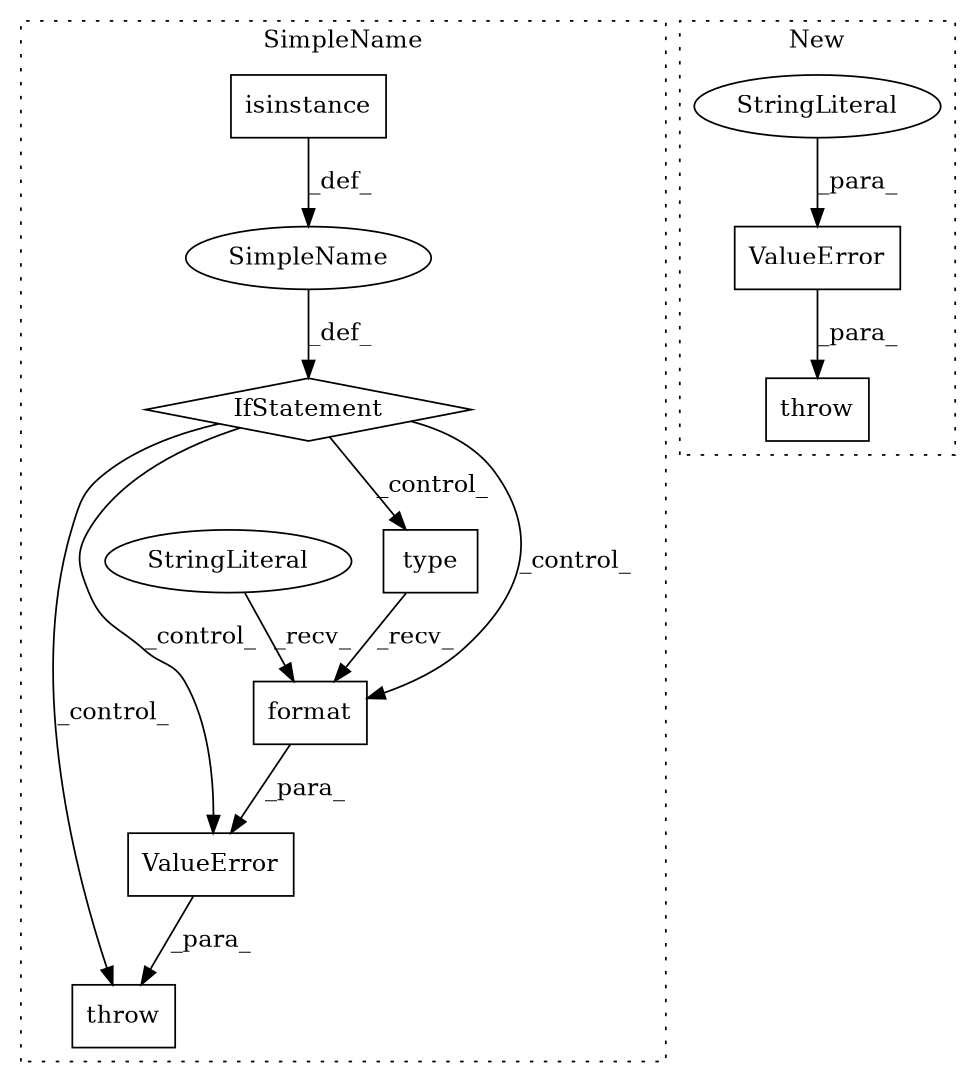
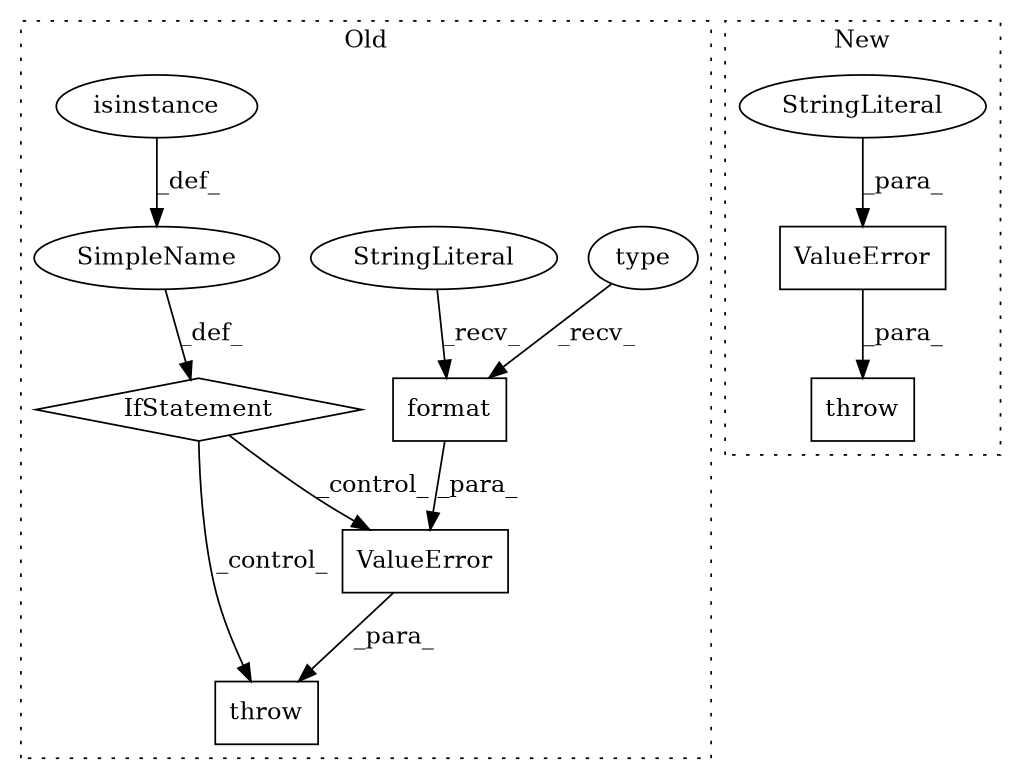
(343, 41) -> (366, 41)
(309, 106) -> (157, 106)
(362, 477) -> none
(431, 561) -> (643, 258)
(519, 562) -> none
